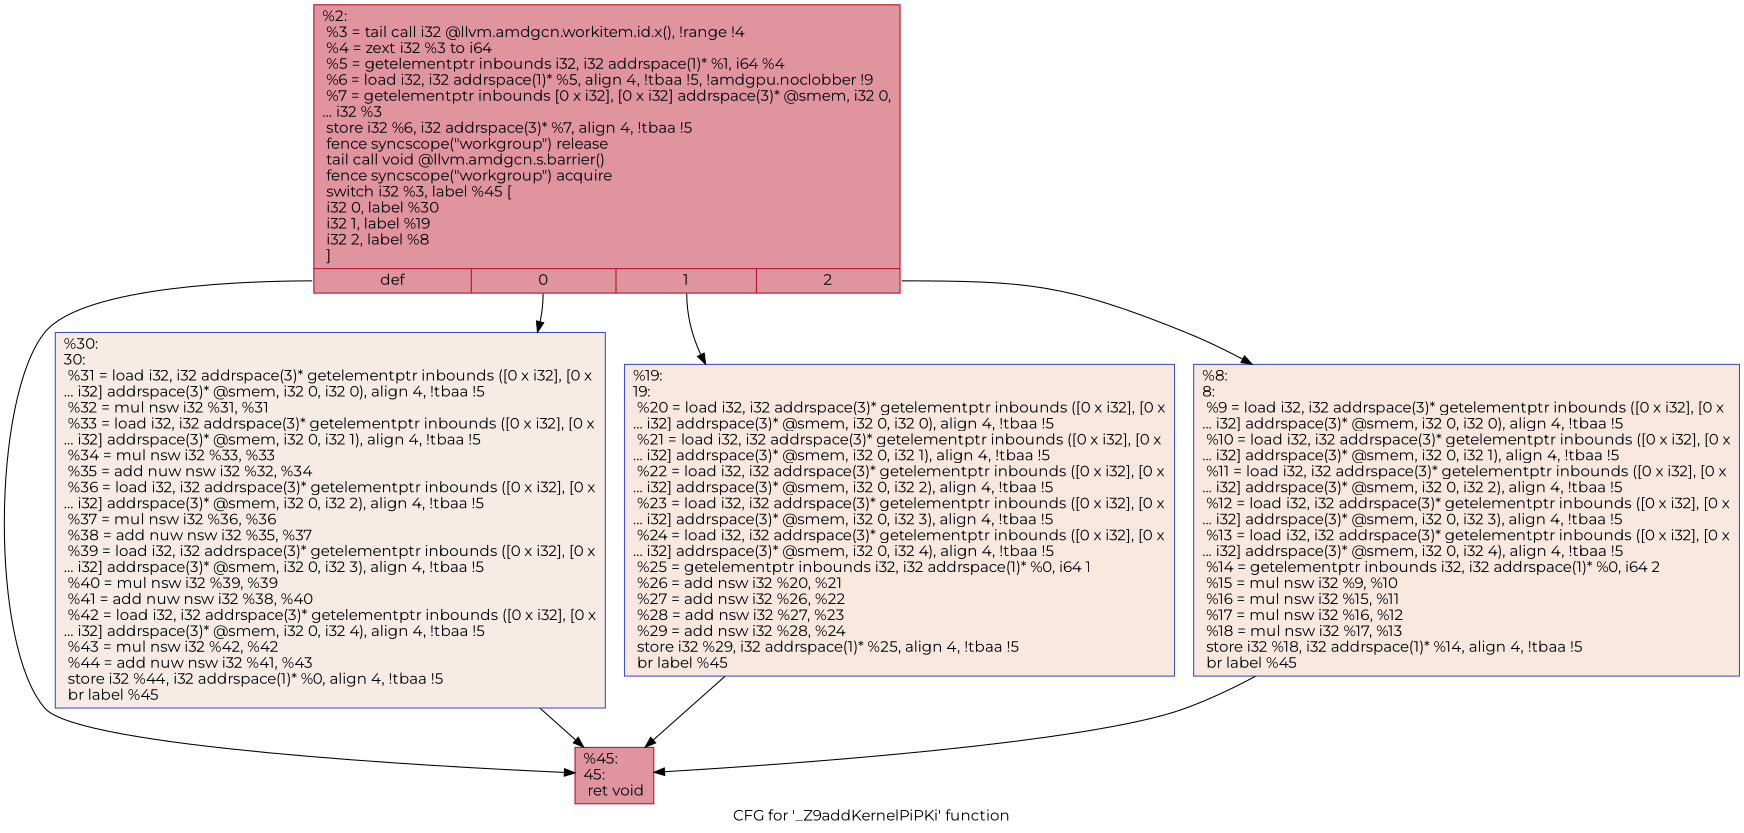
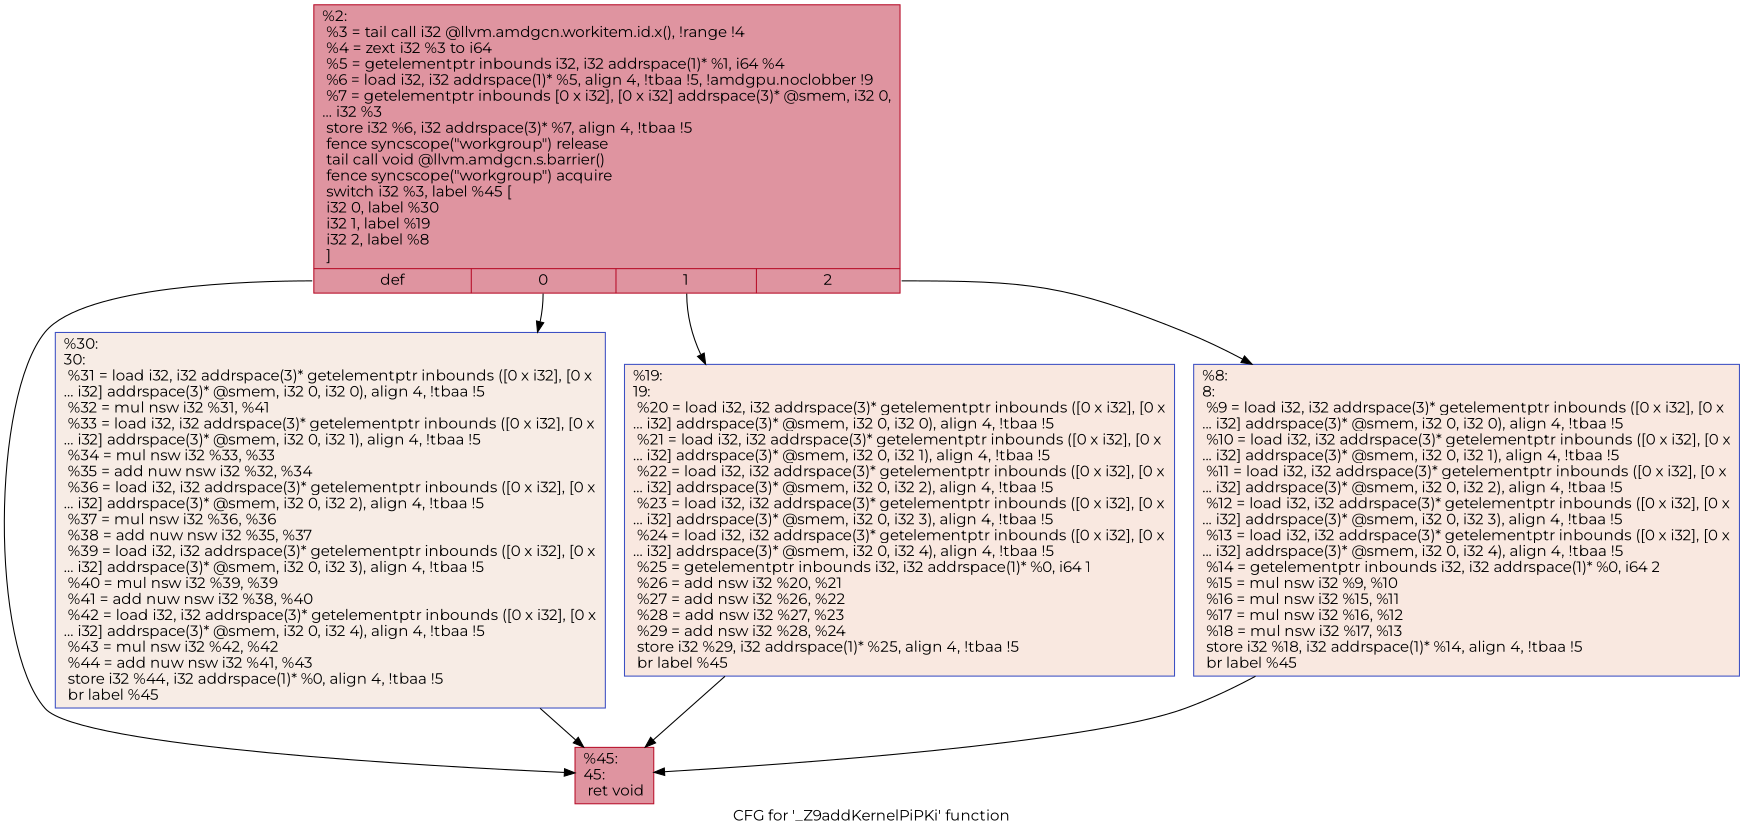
(166, 408) -> (167, 408)
